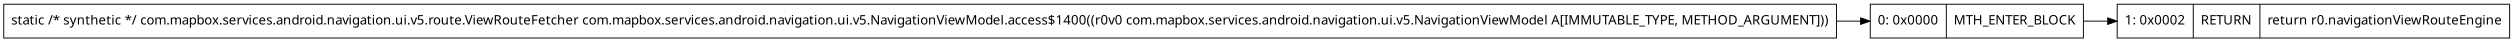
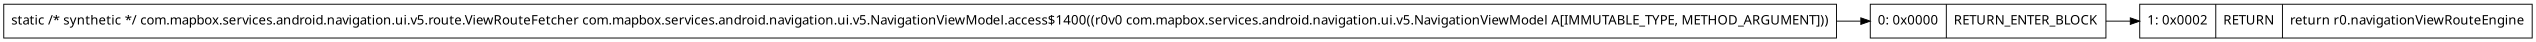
(2015, 21) -> (2026, 21)
